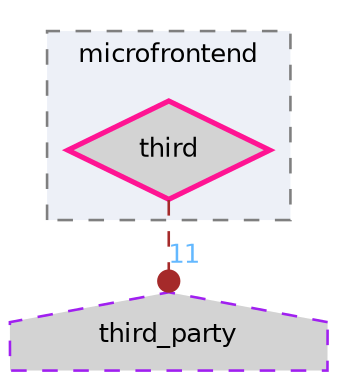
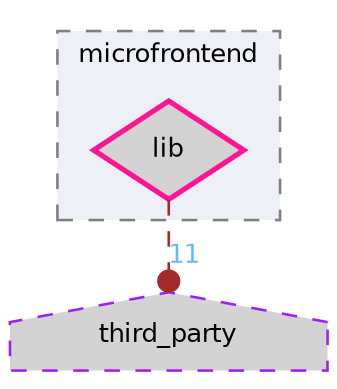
(169, 150) -> (169, 150)
